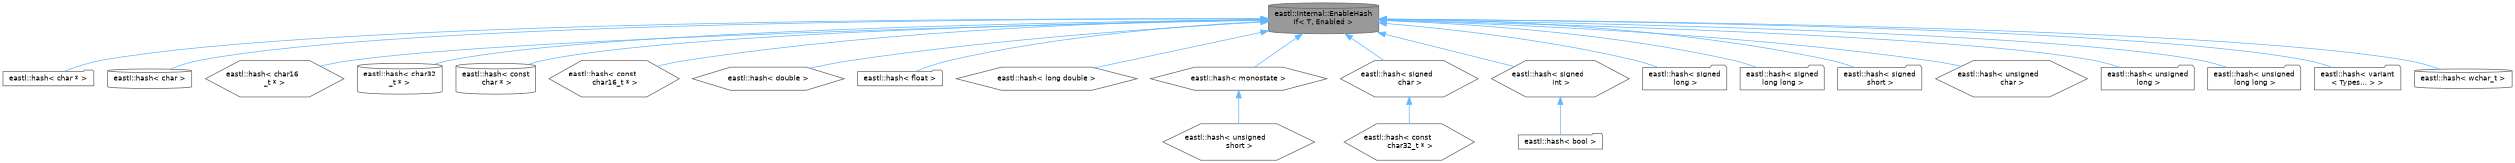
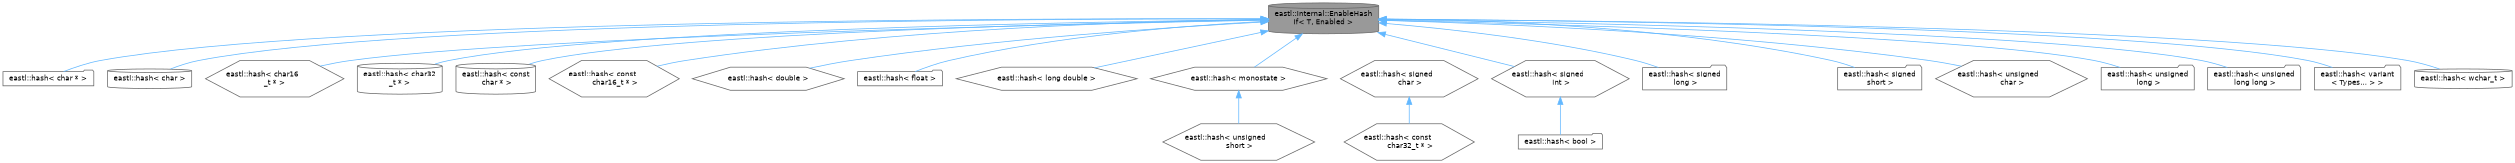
(1367, 49) -> none
(1782, 79) -> none
